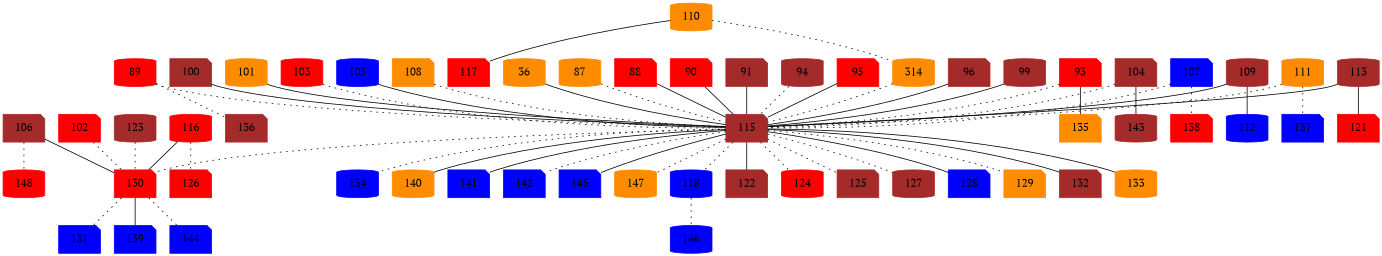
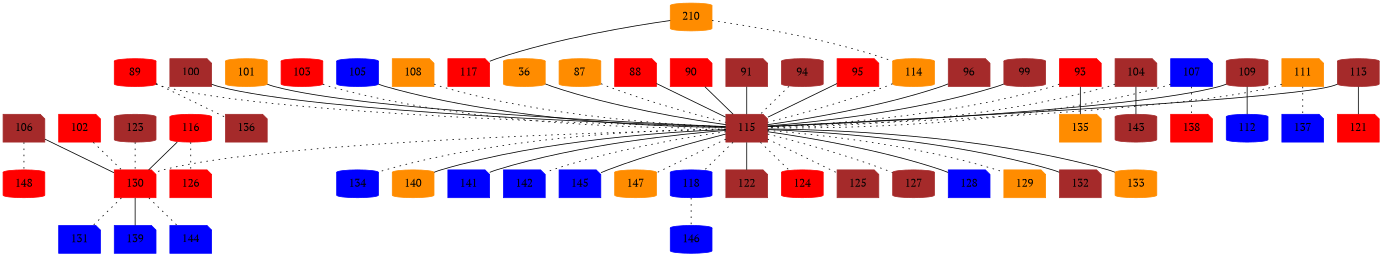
(691, 17) -> (691, 17)
(914, 73) -> (914, 73)
(1303, 73) -> (1303, 73)
